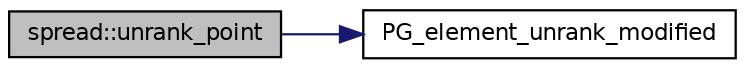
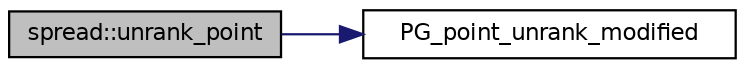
(549, 34) -> (549, 34)
